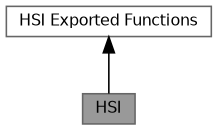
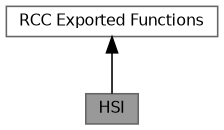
(109, 21) -> (112, 21)
